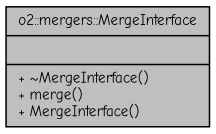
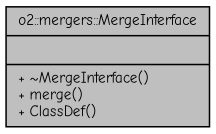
(80, 112) -> (58, 112)
